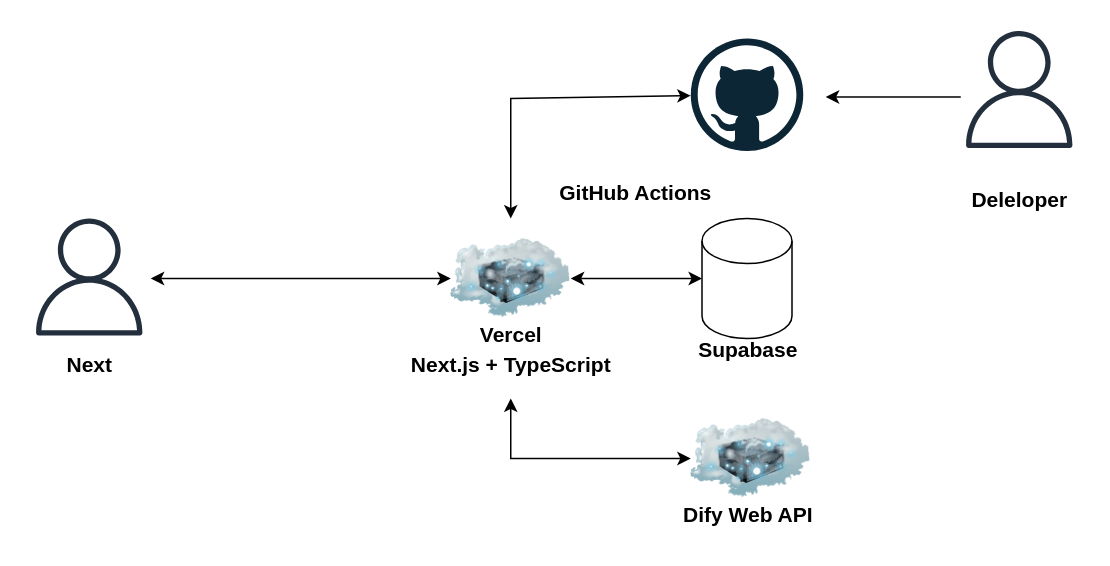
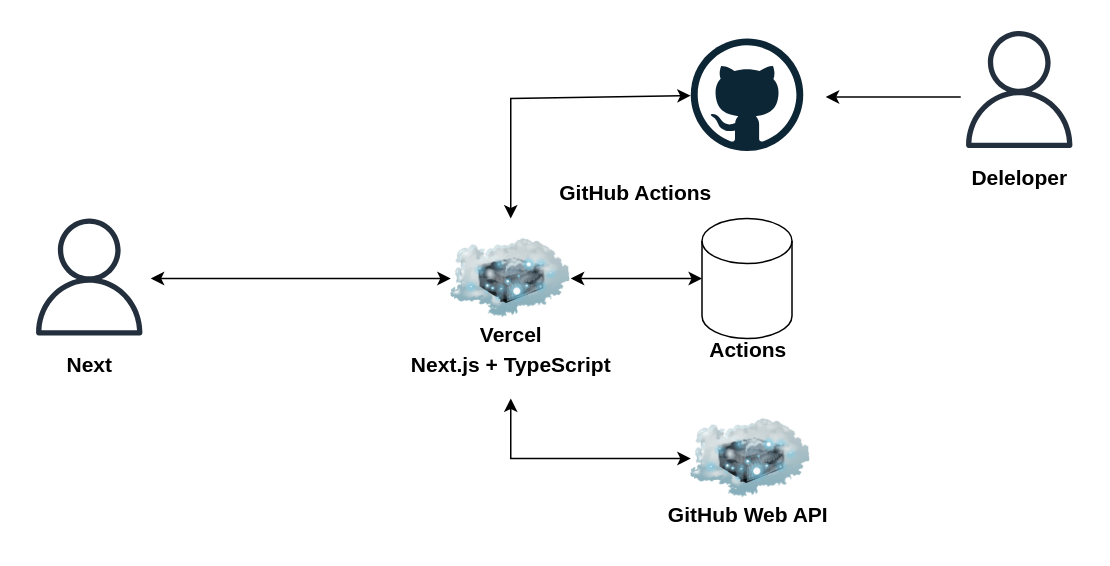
(1019, 196) -> (1019, 173)
(749, 346) -> (749, 346)
(749, 511) -> (749, 511)
